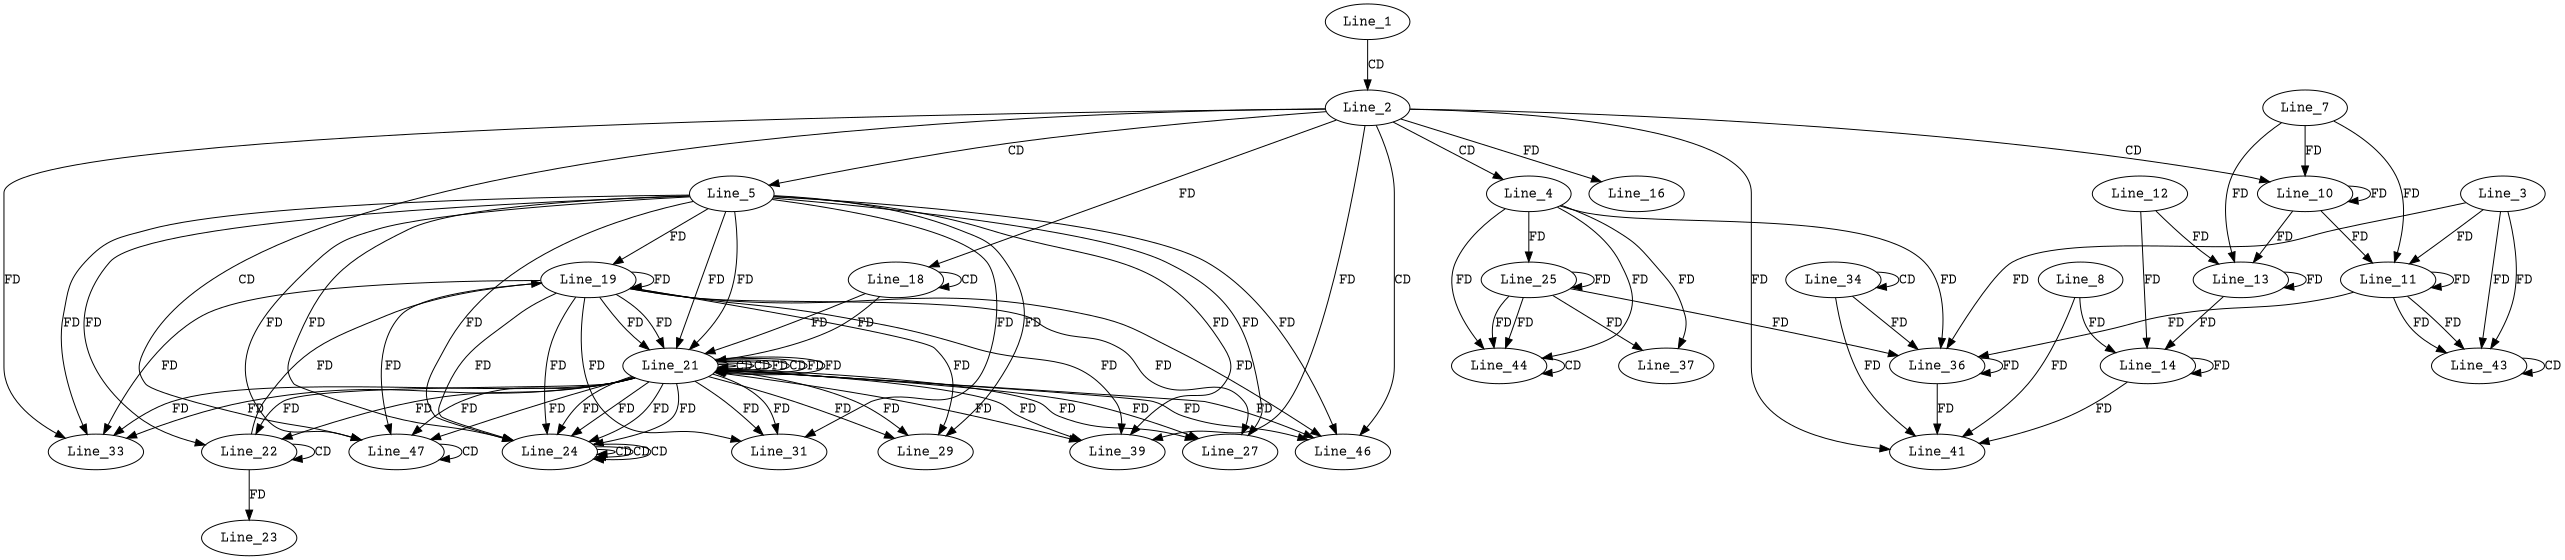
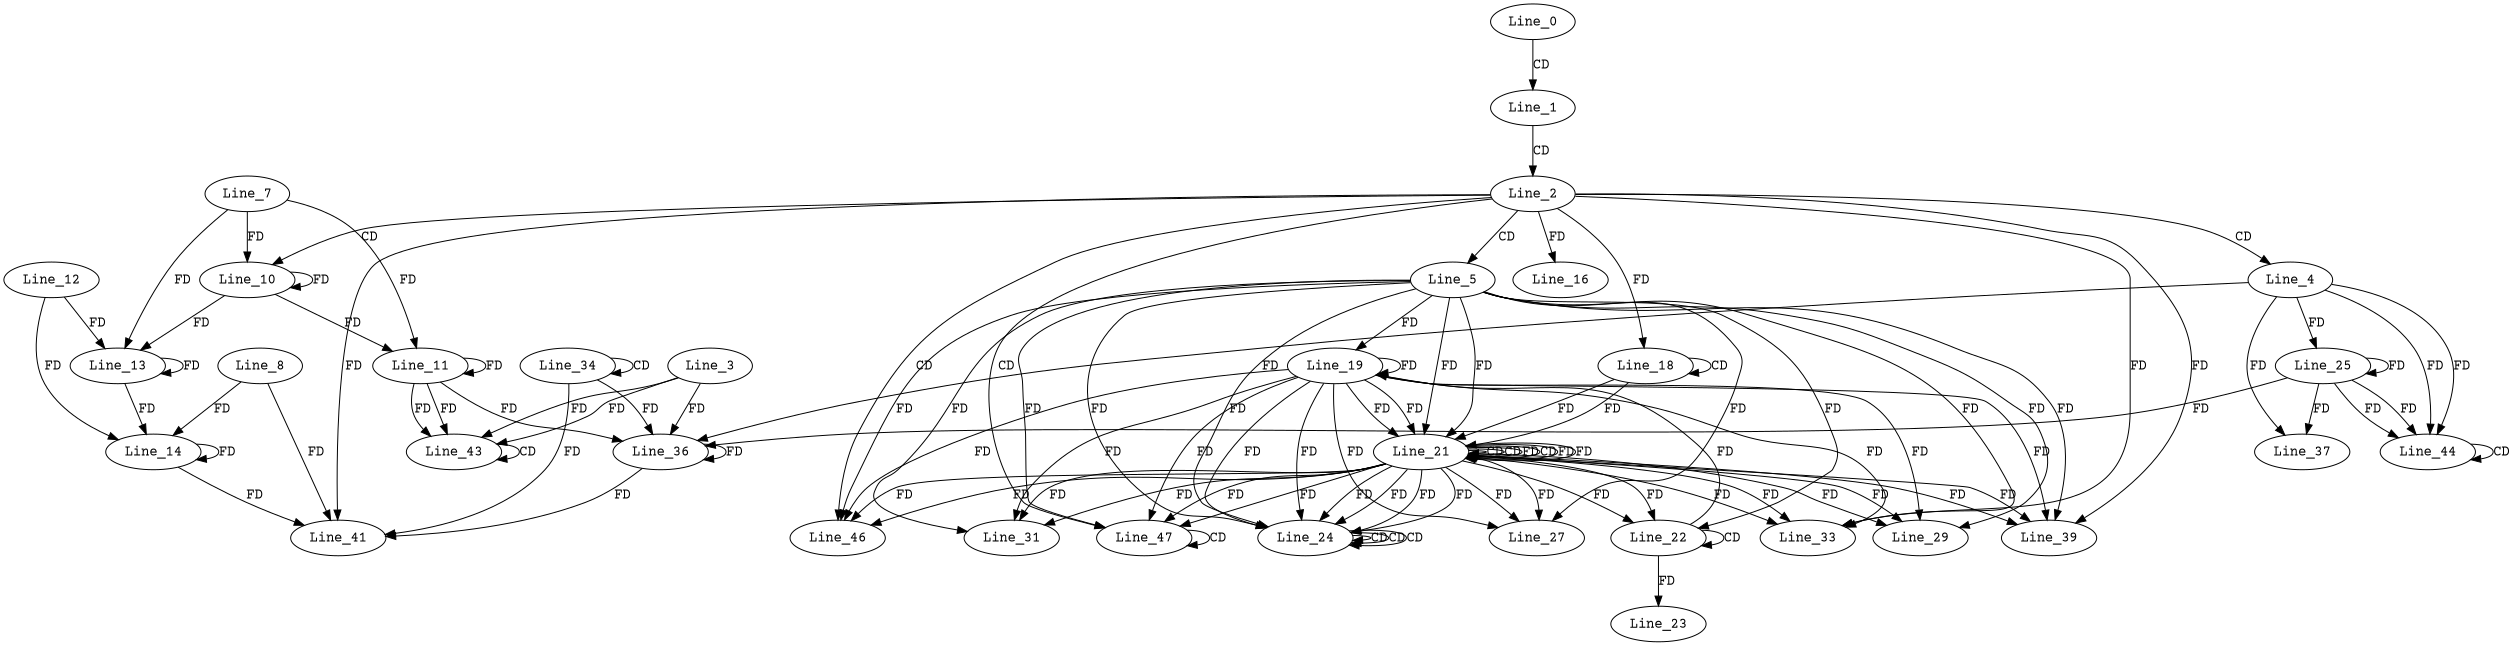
none -> (1533, 22)
(2451, 234) -> none
